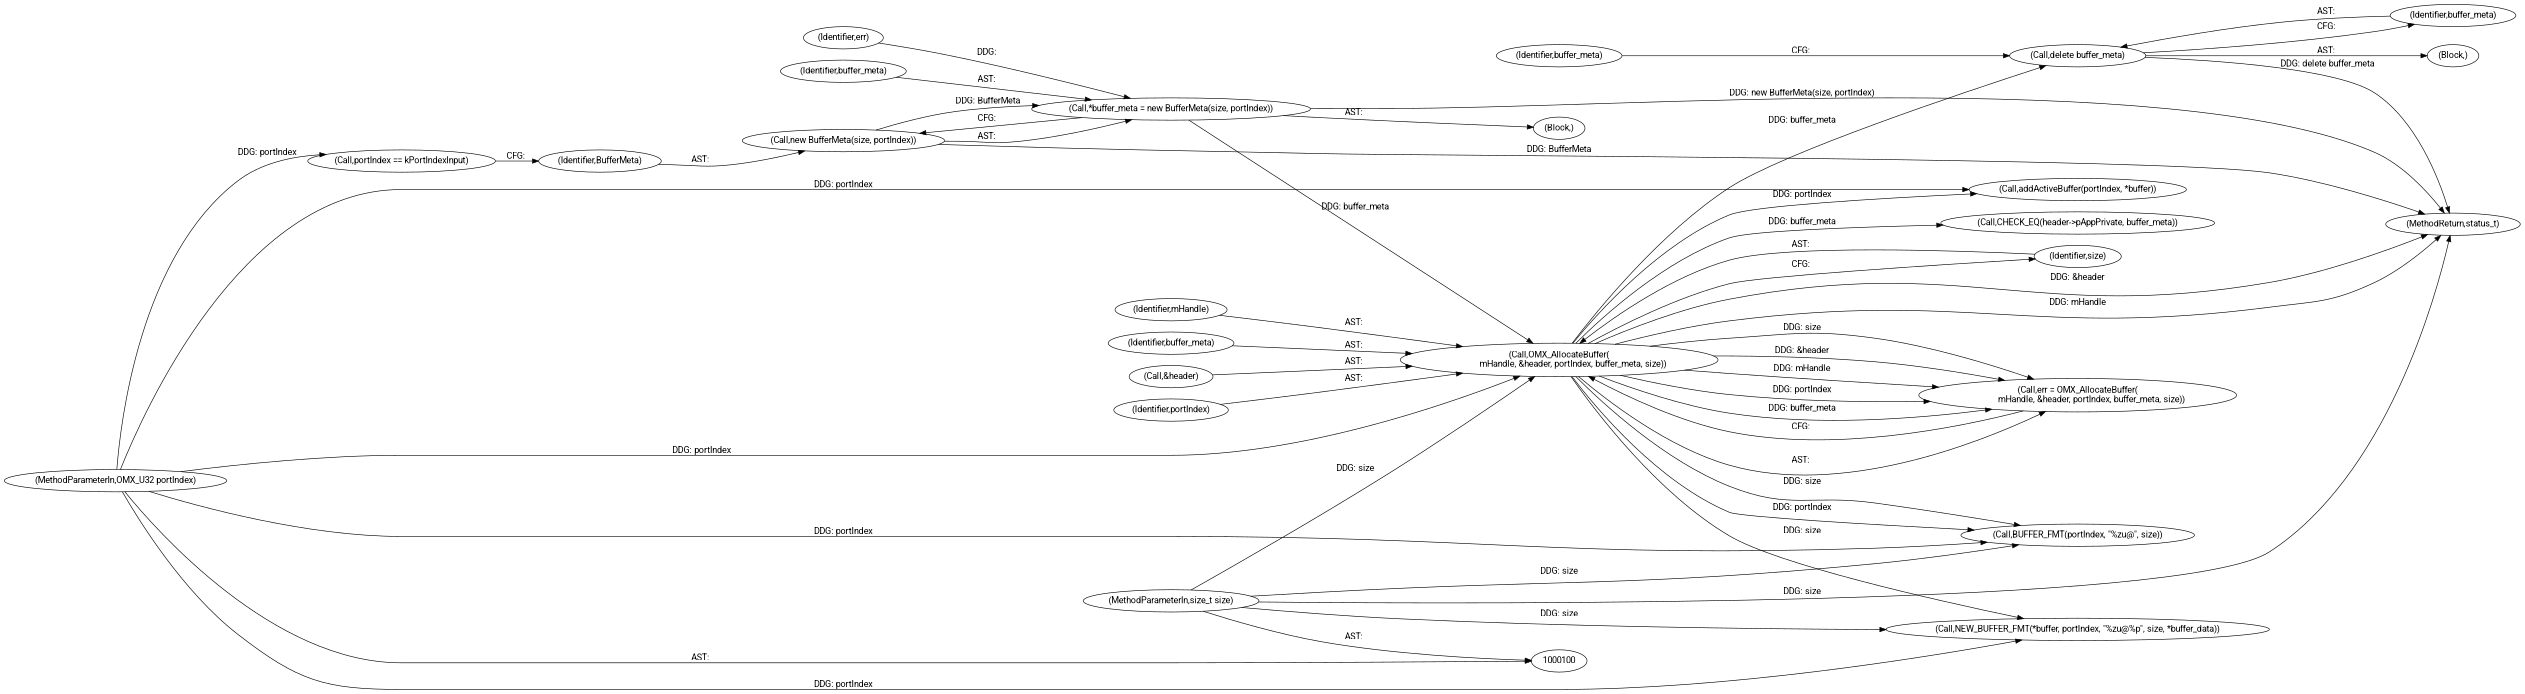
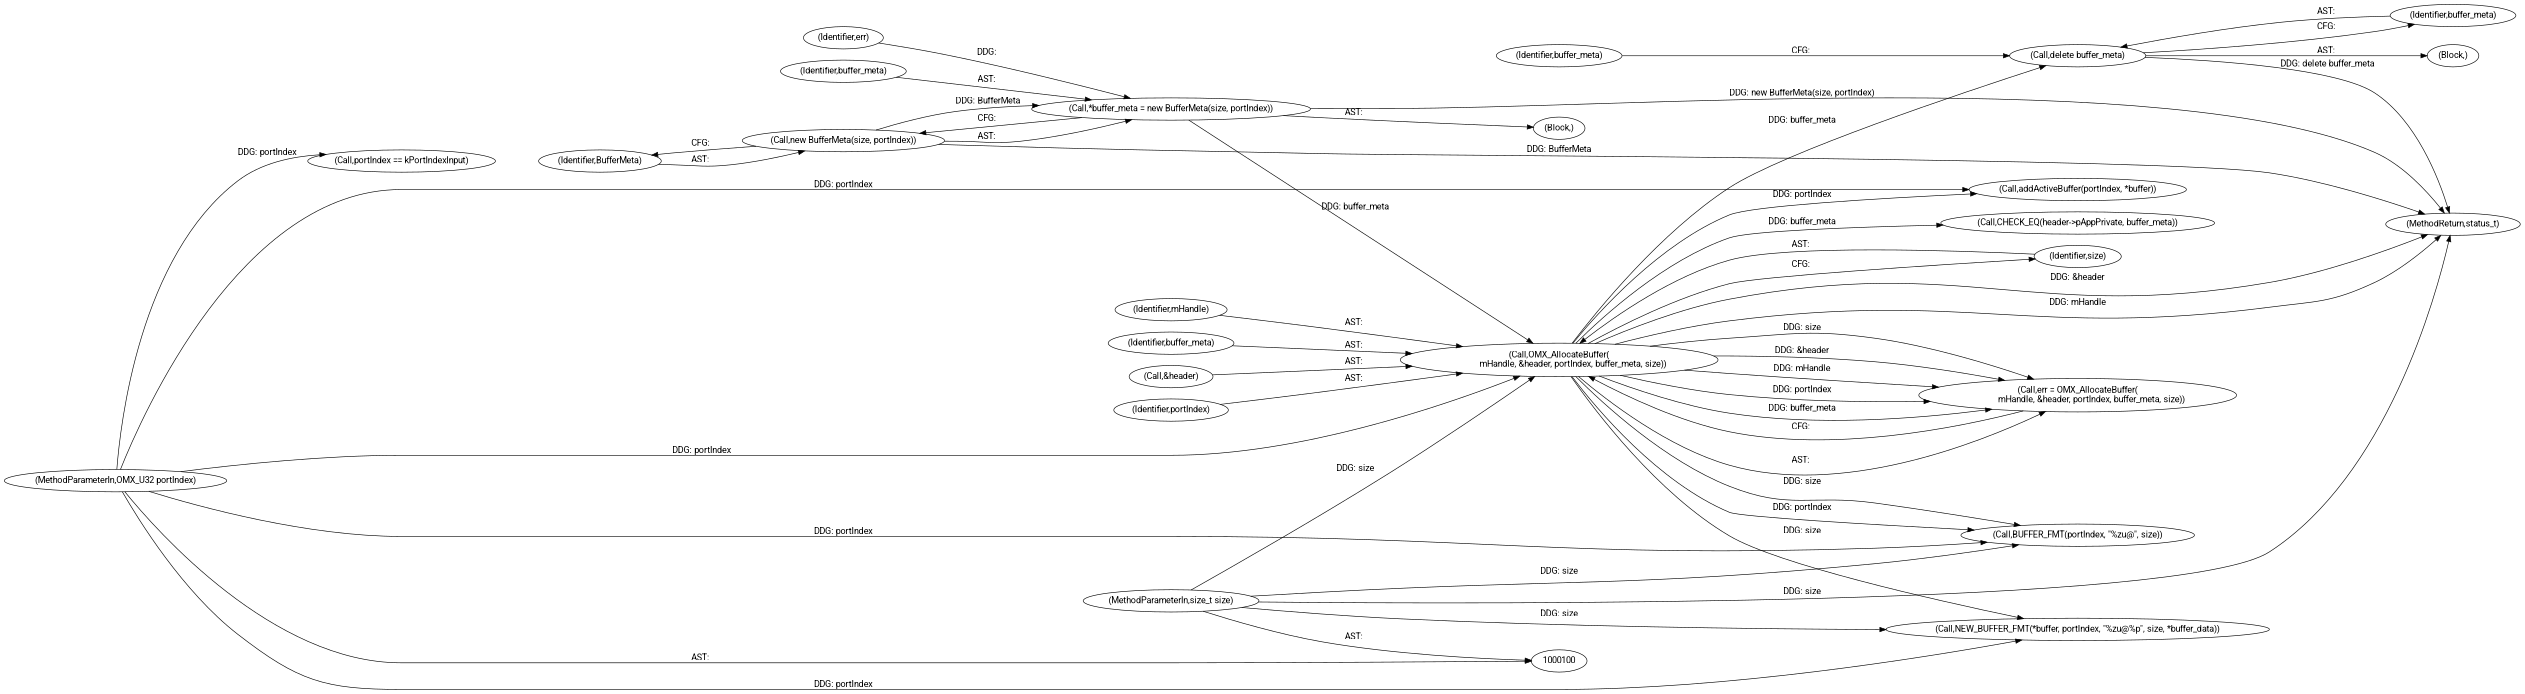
(514, 161) -> (707, 150)
